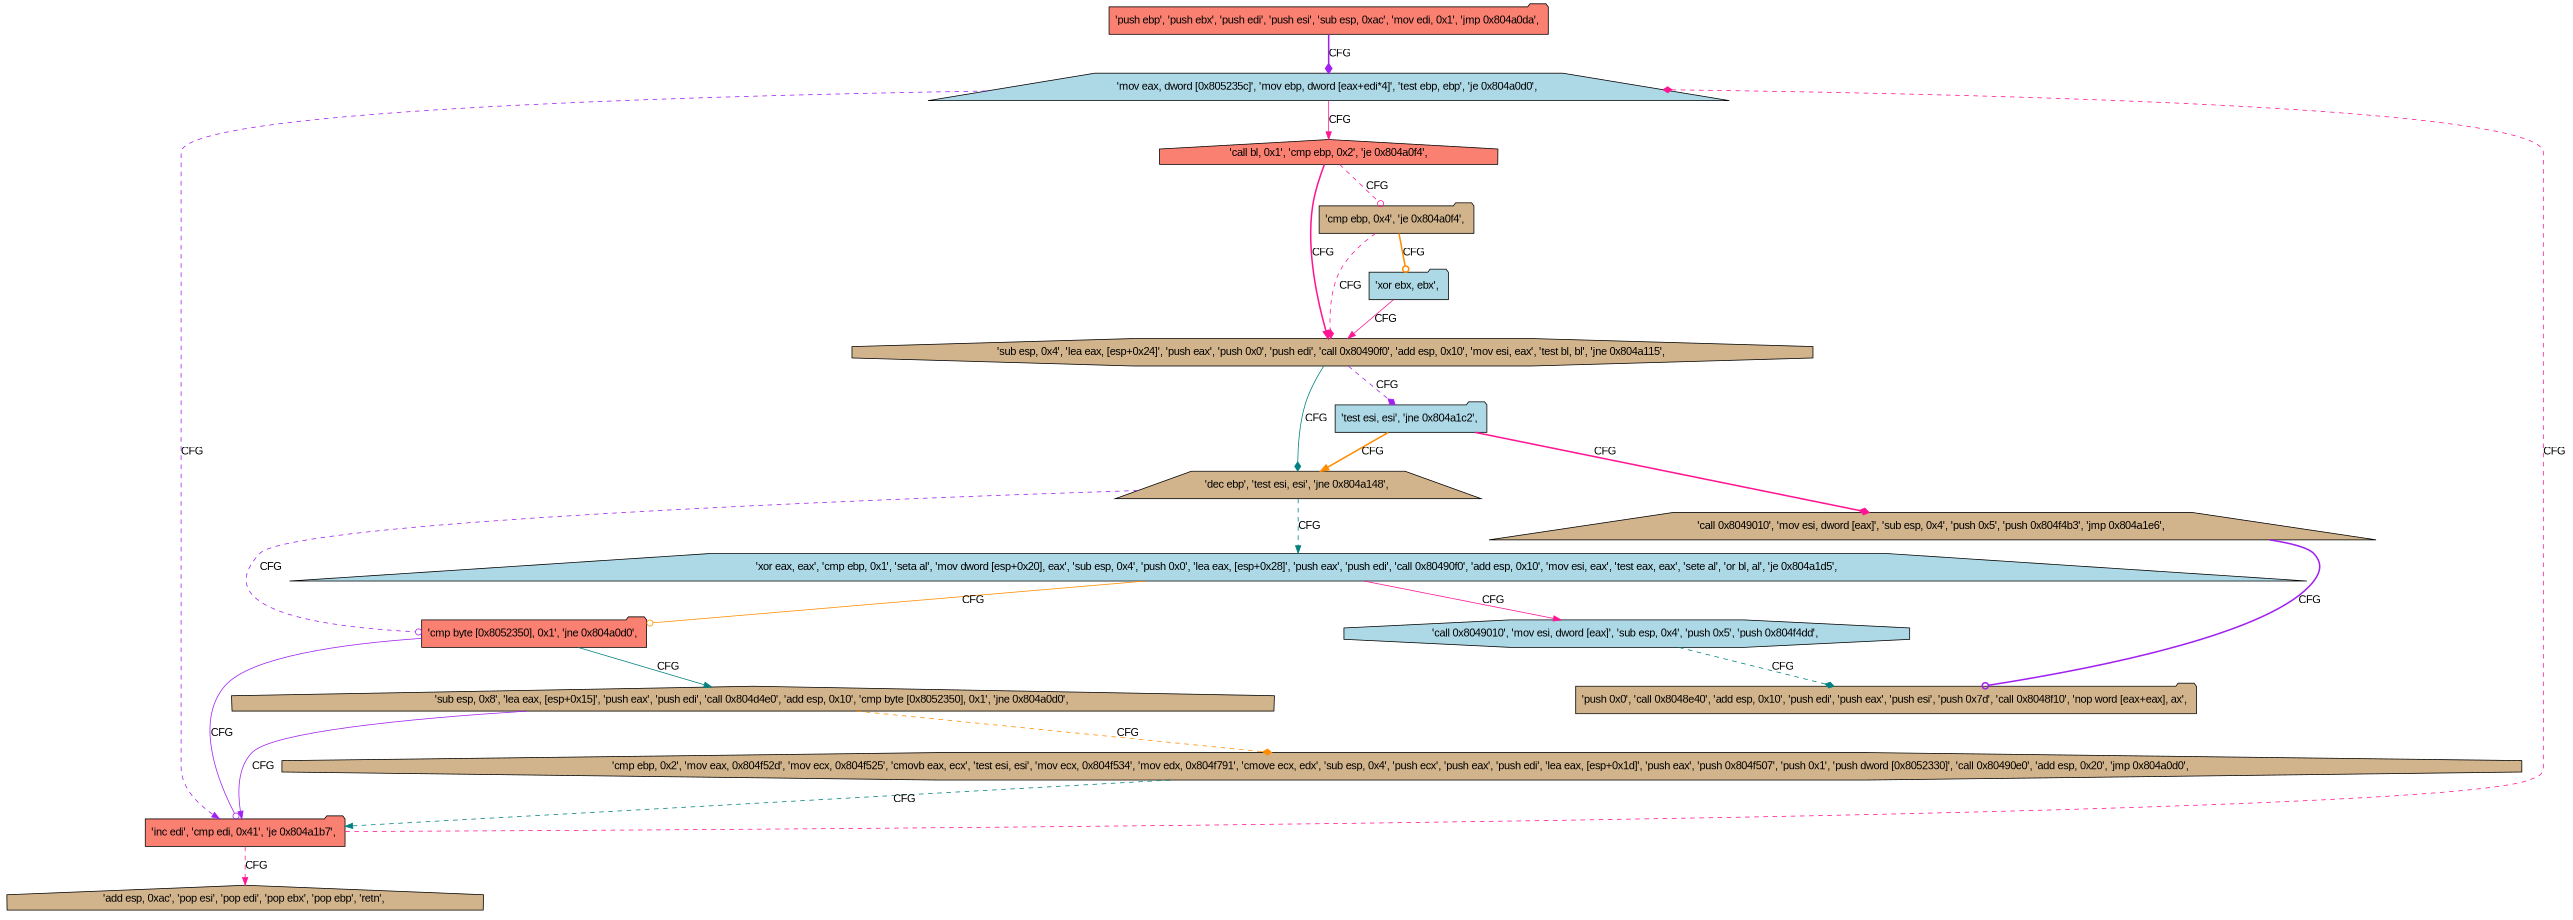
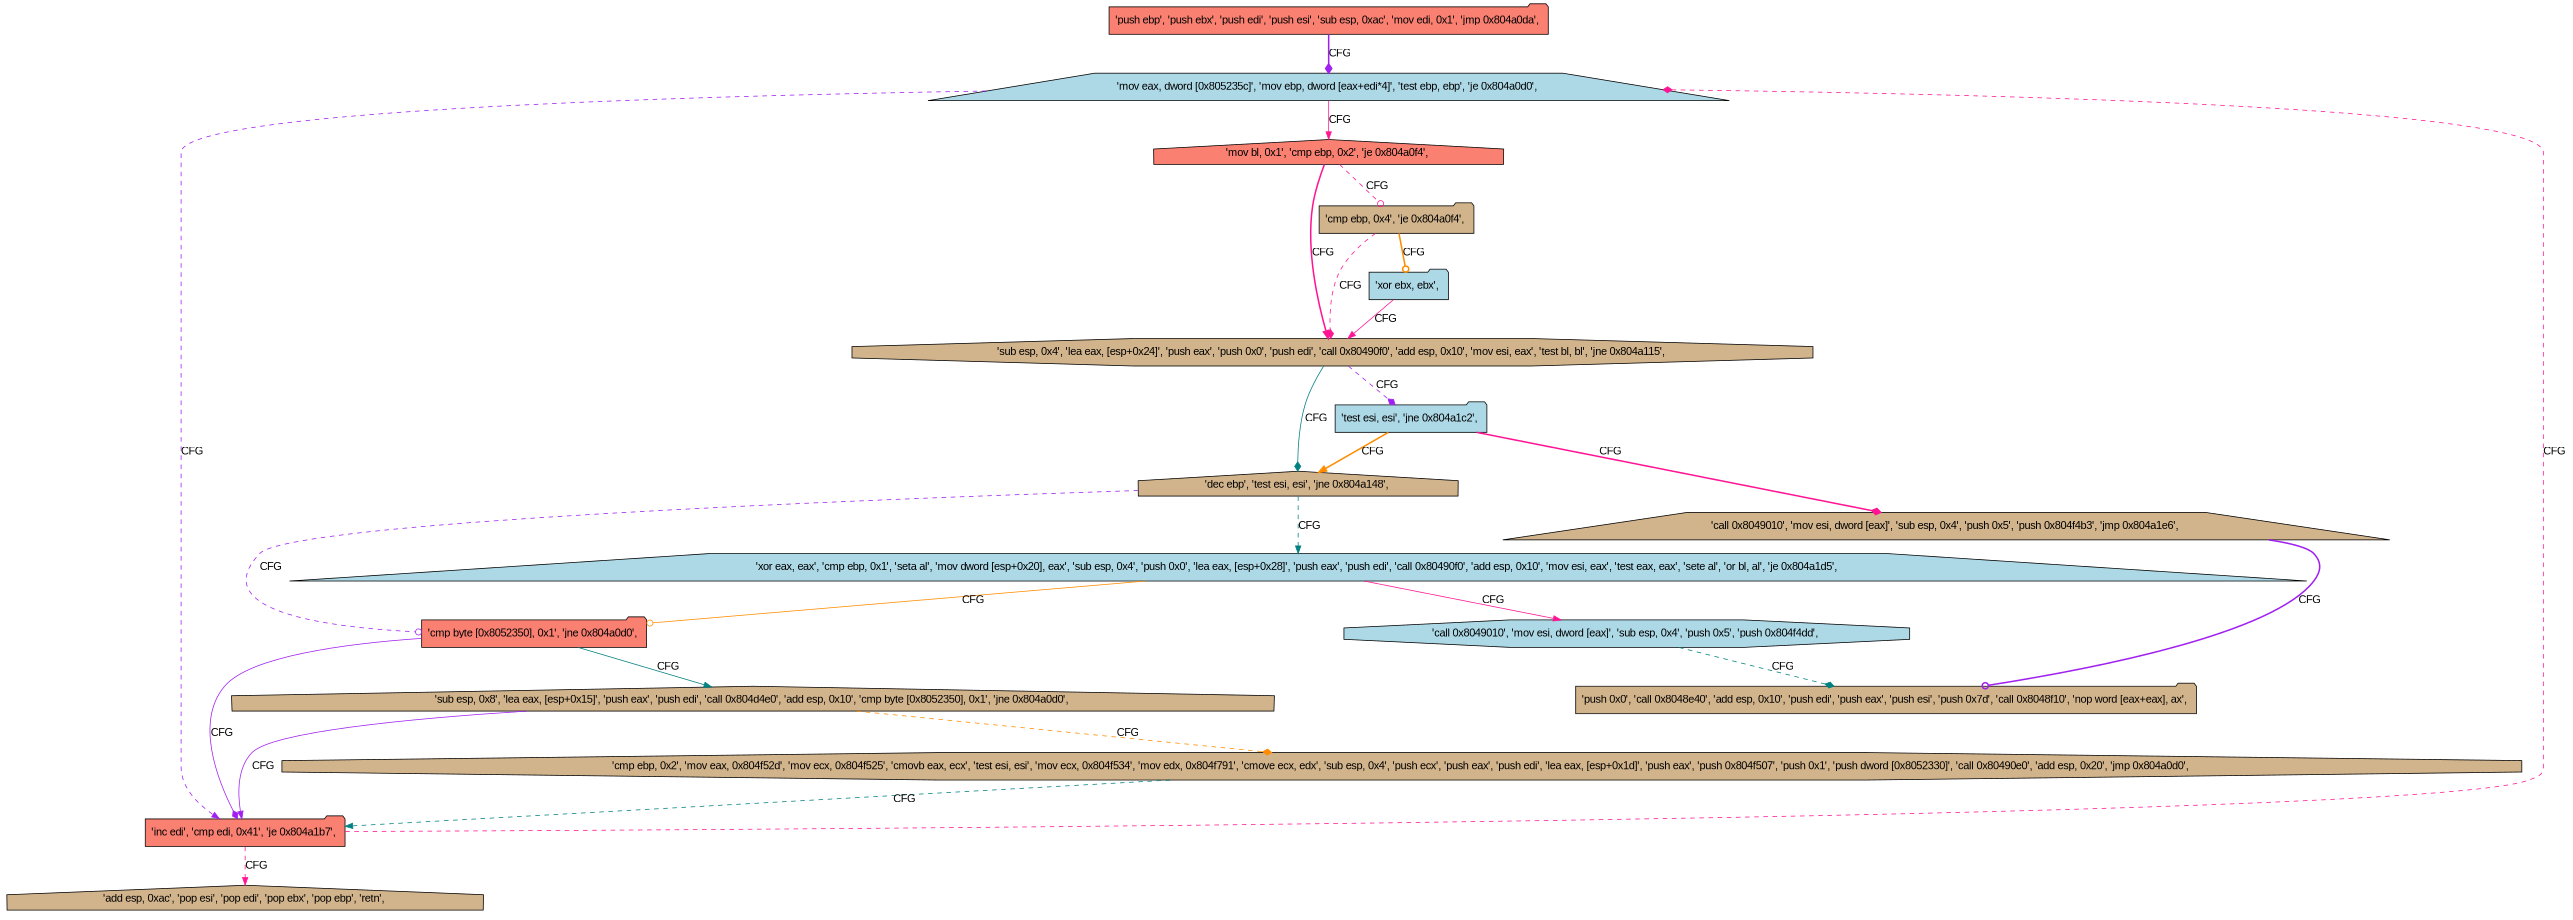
(1329, 153) -> (1329, 153)
(1298, 485) -> (1298, 485)
(255, 667) -> (256, 667)
